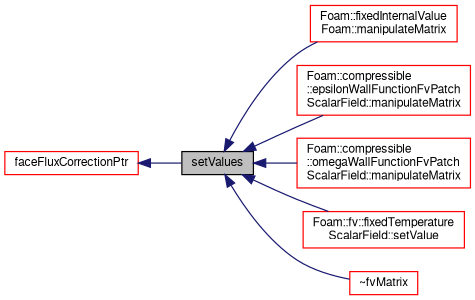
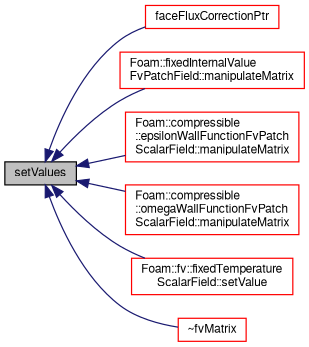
(384, 24) -> (212, 70)
(166, 163) -> (85, 78)
